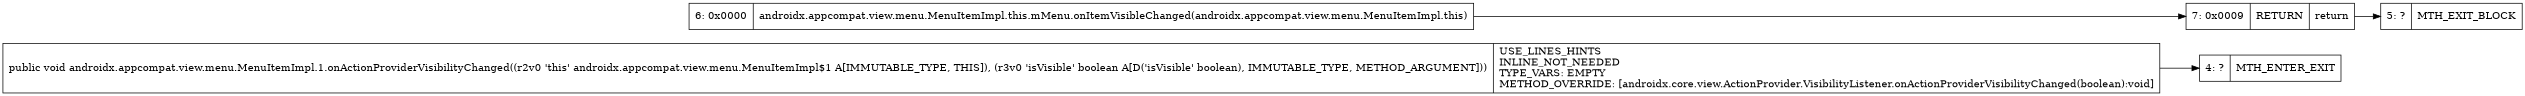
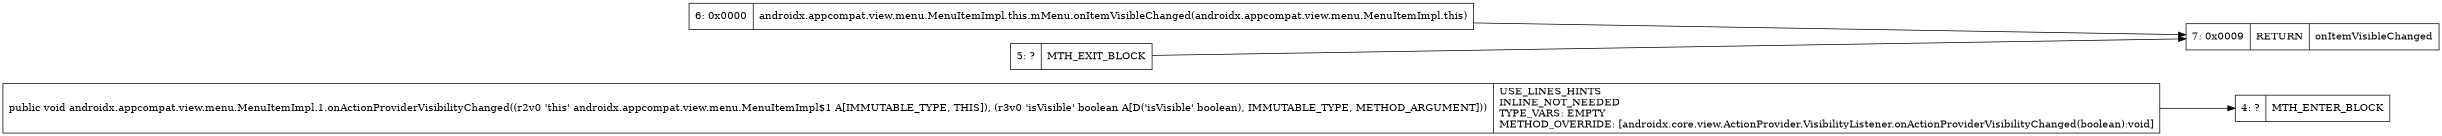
(2332, 16) -> (2374, 36)
(2364, 16) -> (1665, 47)
(2286, 68) -> (2328, 108)
